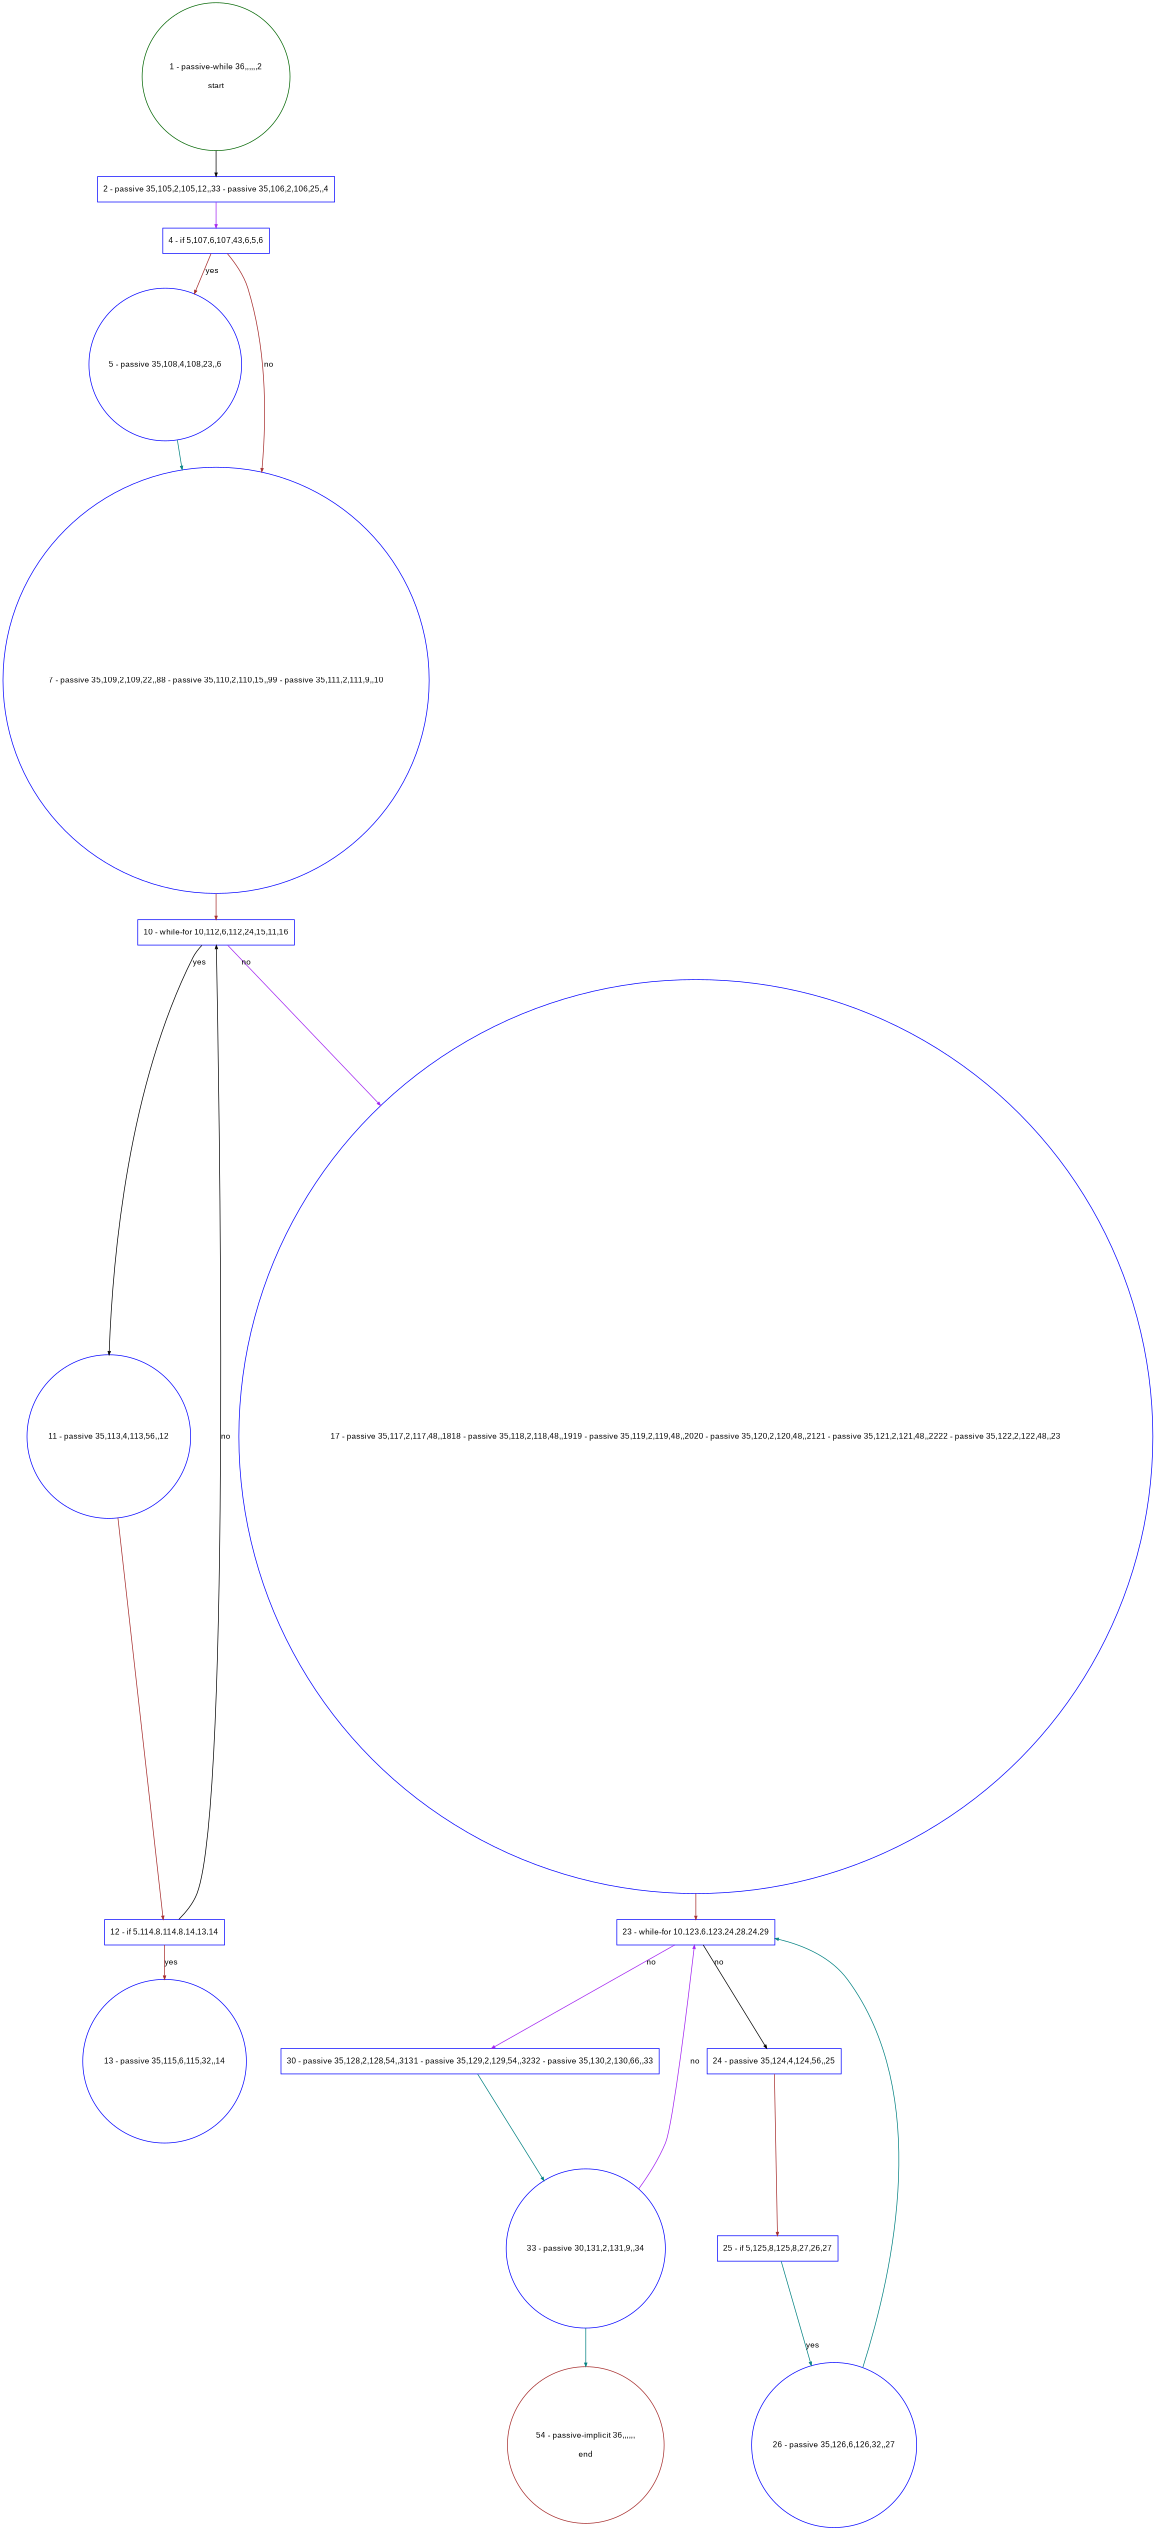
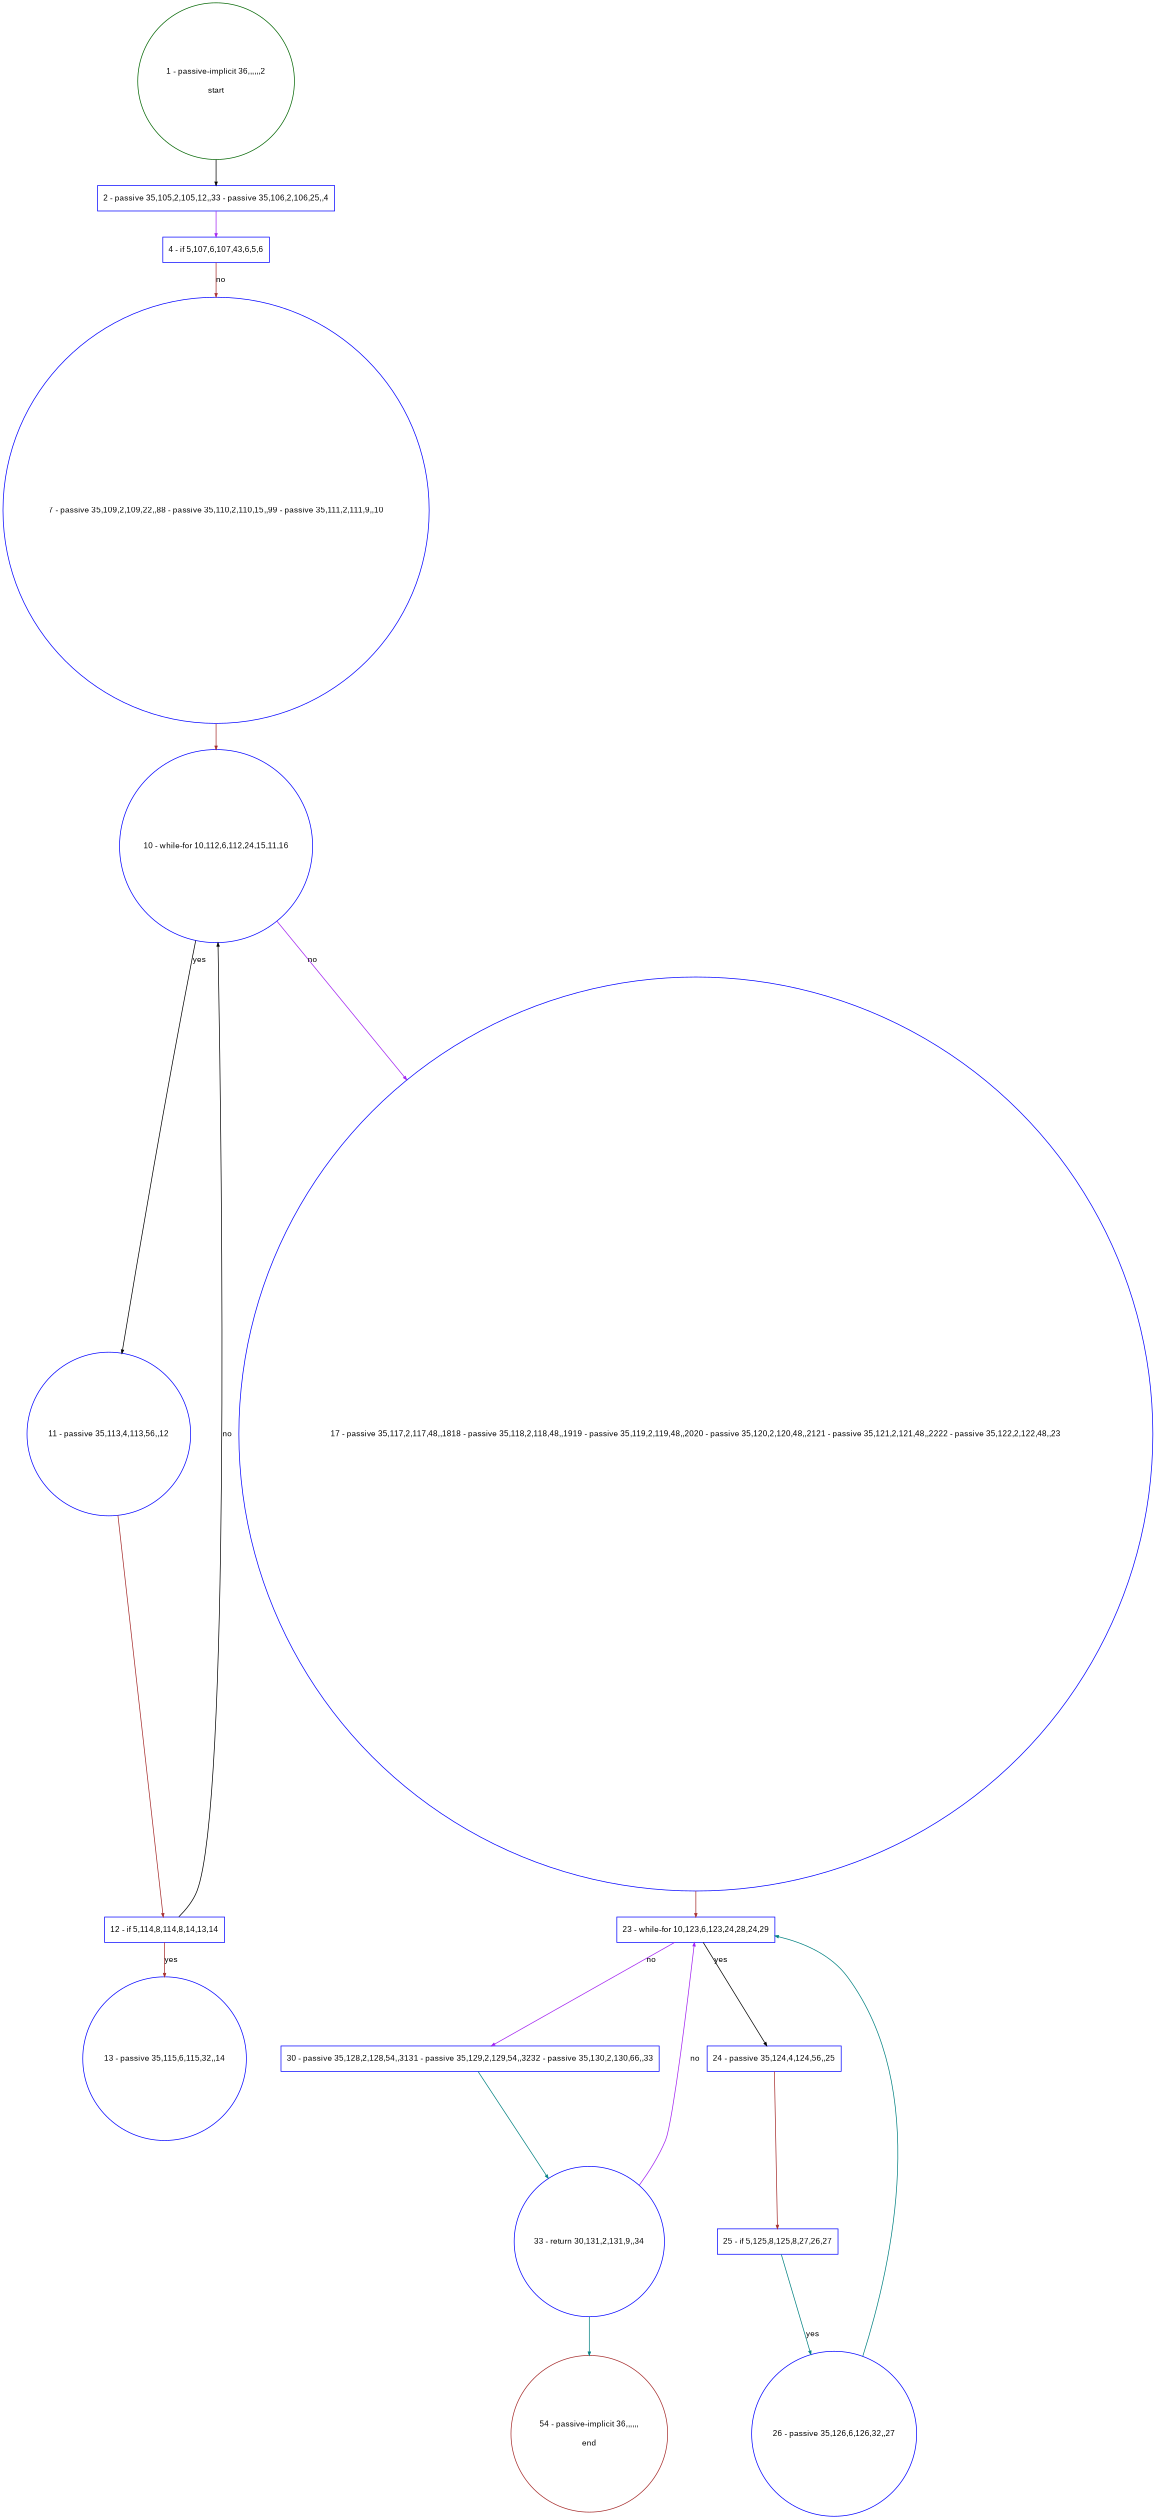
(216, 77) -> (216, 81)
(165, 365) -> none
(216, 932) -> (216, 846)
(719, 1962) -> (721, 1960)
(586, 2248) -> (589, 2242)
